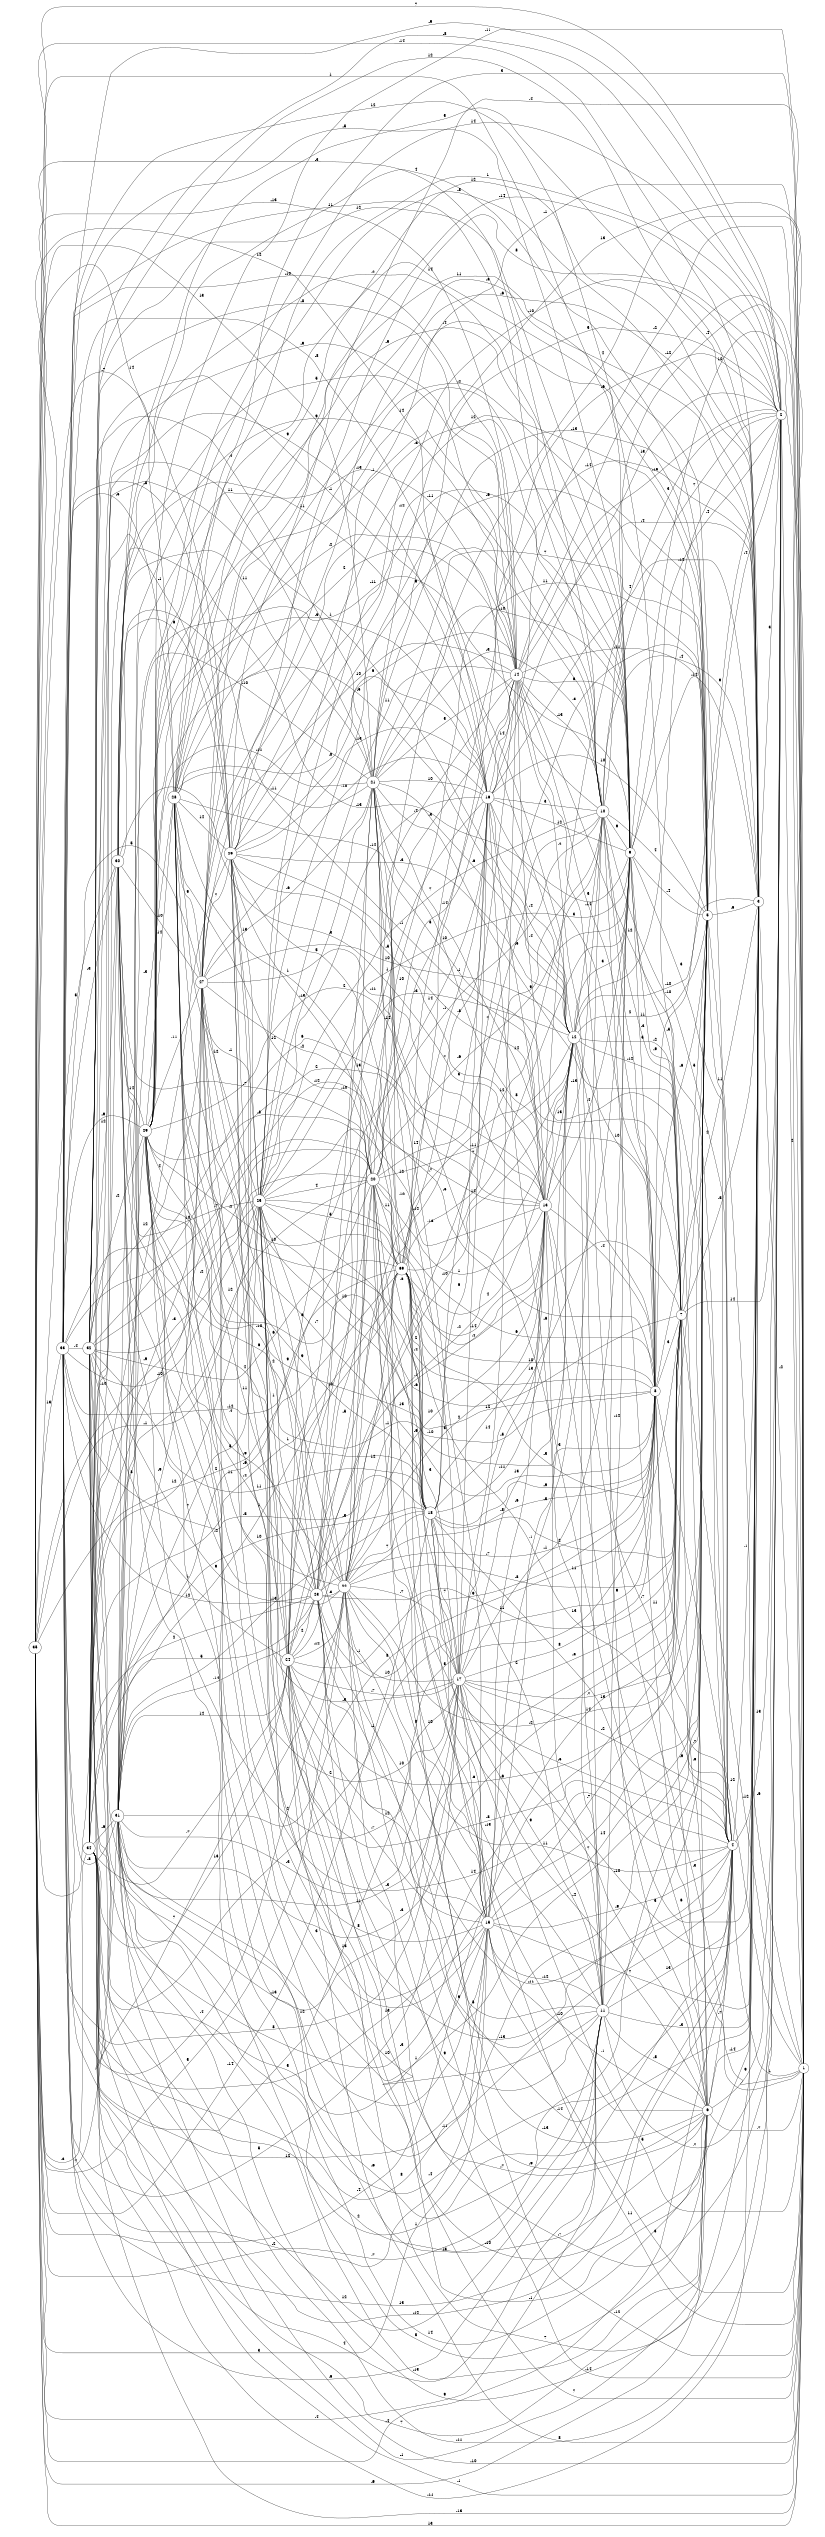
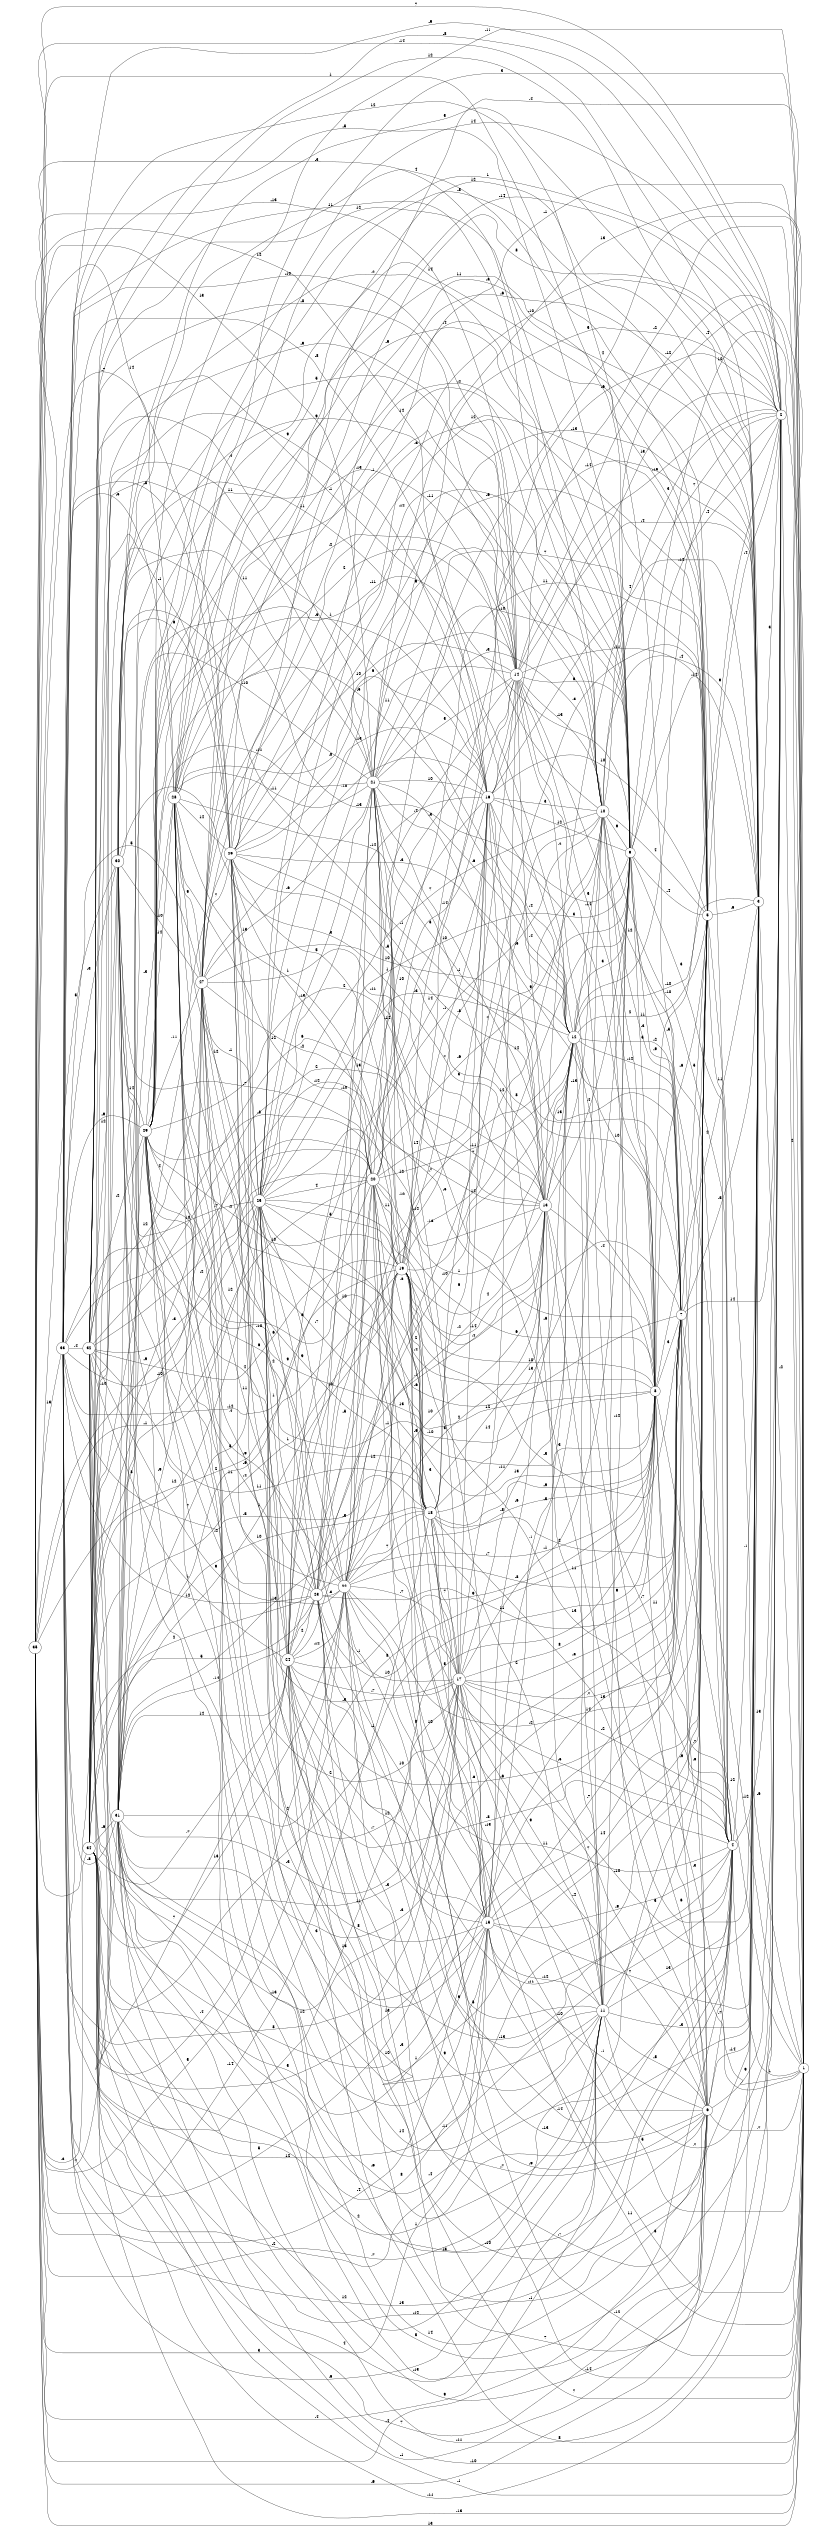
(504, 737) -> none
(402, 1269) -> (402, 1269)
(503, 1442) -> none
(258, 1666) -> (247, 1706)
